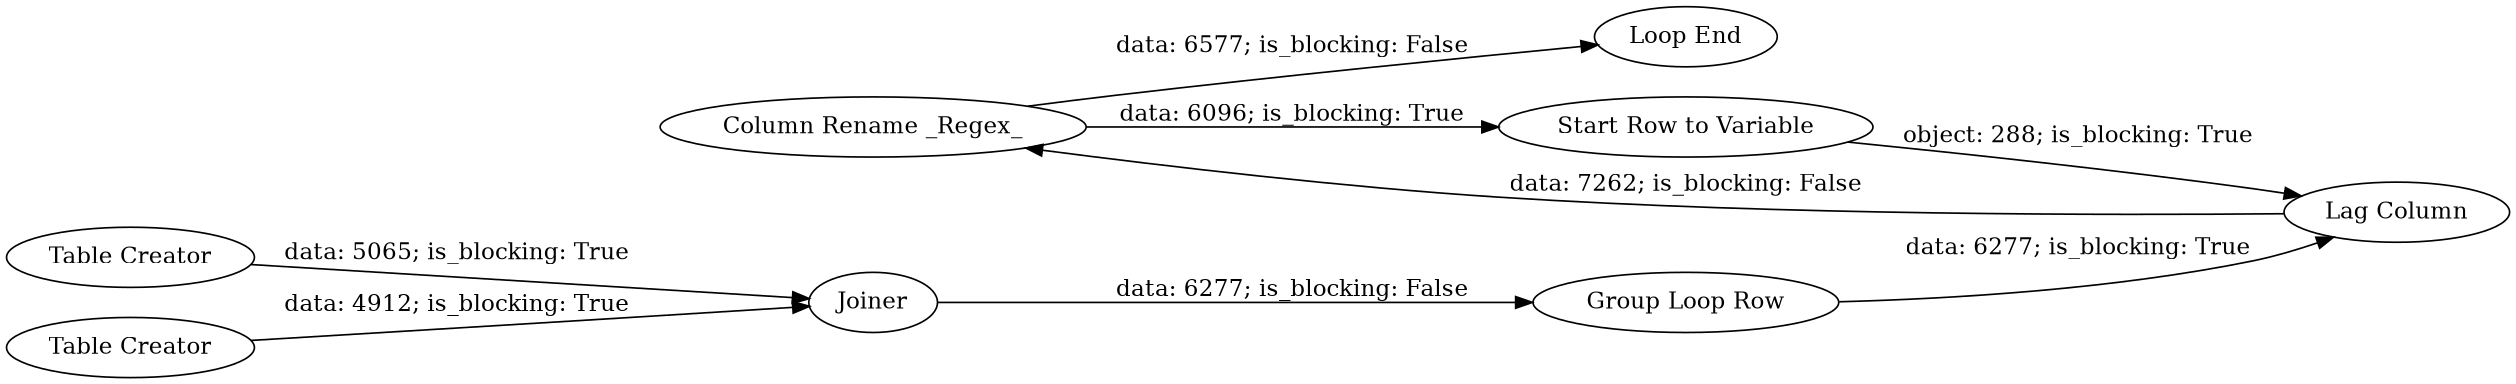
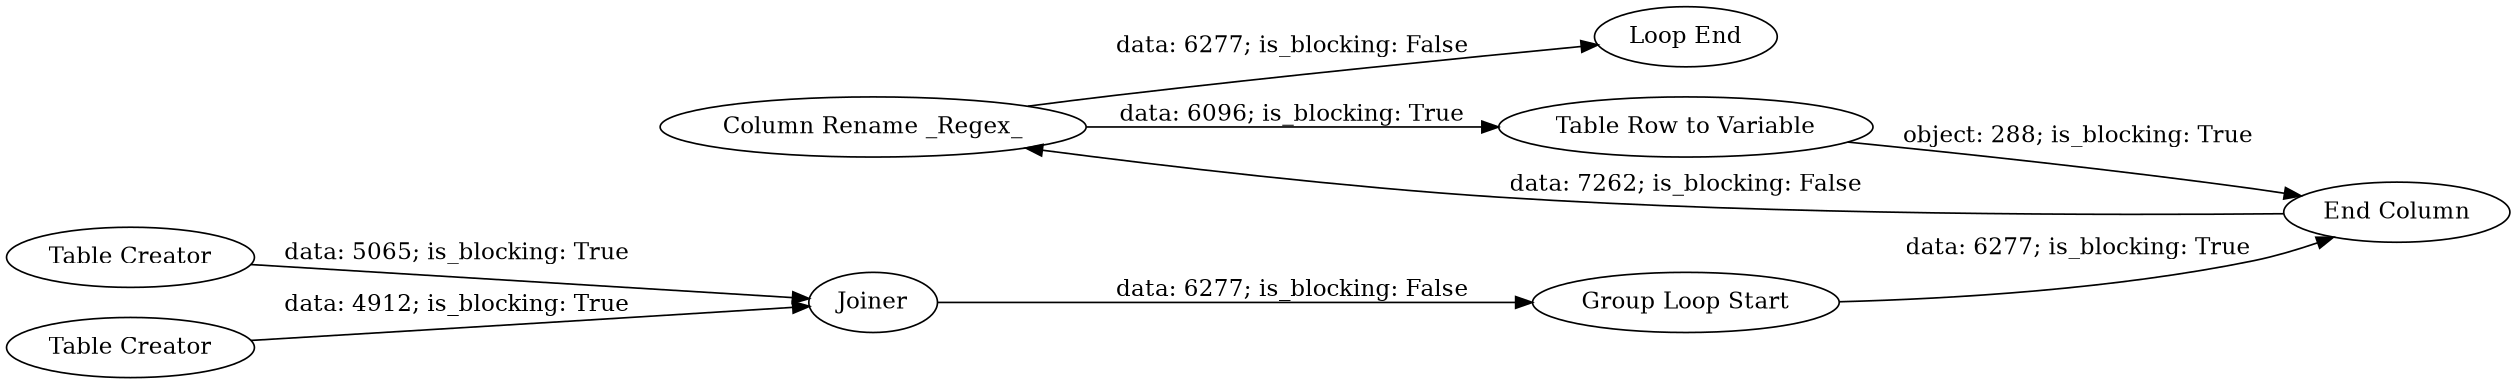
(1292, 46) -> (1292, 46)
(1686, 127) -> (1686, 127)
(2397, 212) -> (2397, 212)
(1686, 302) -> (1686, 302)
